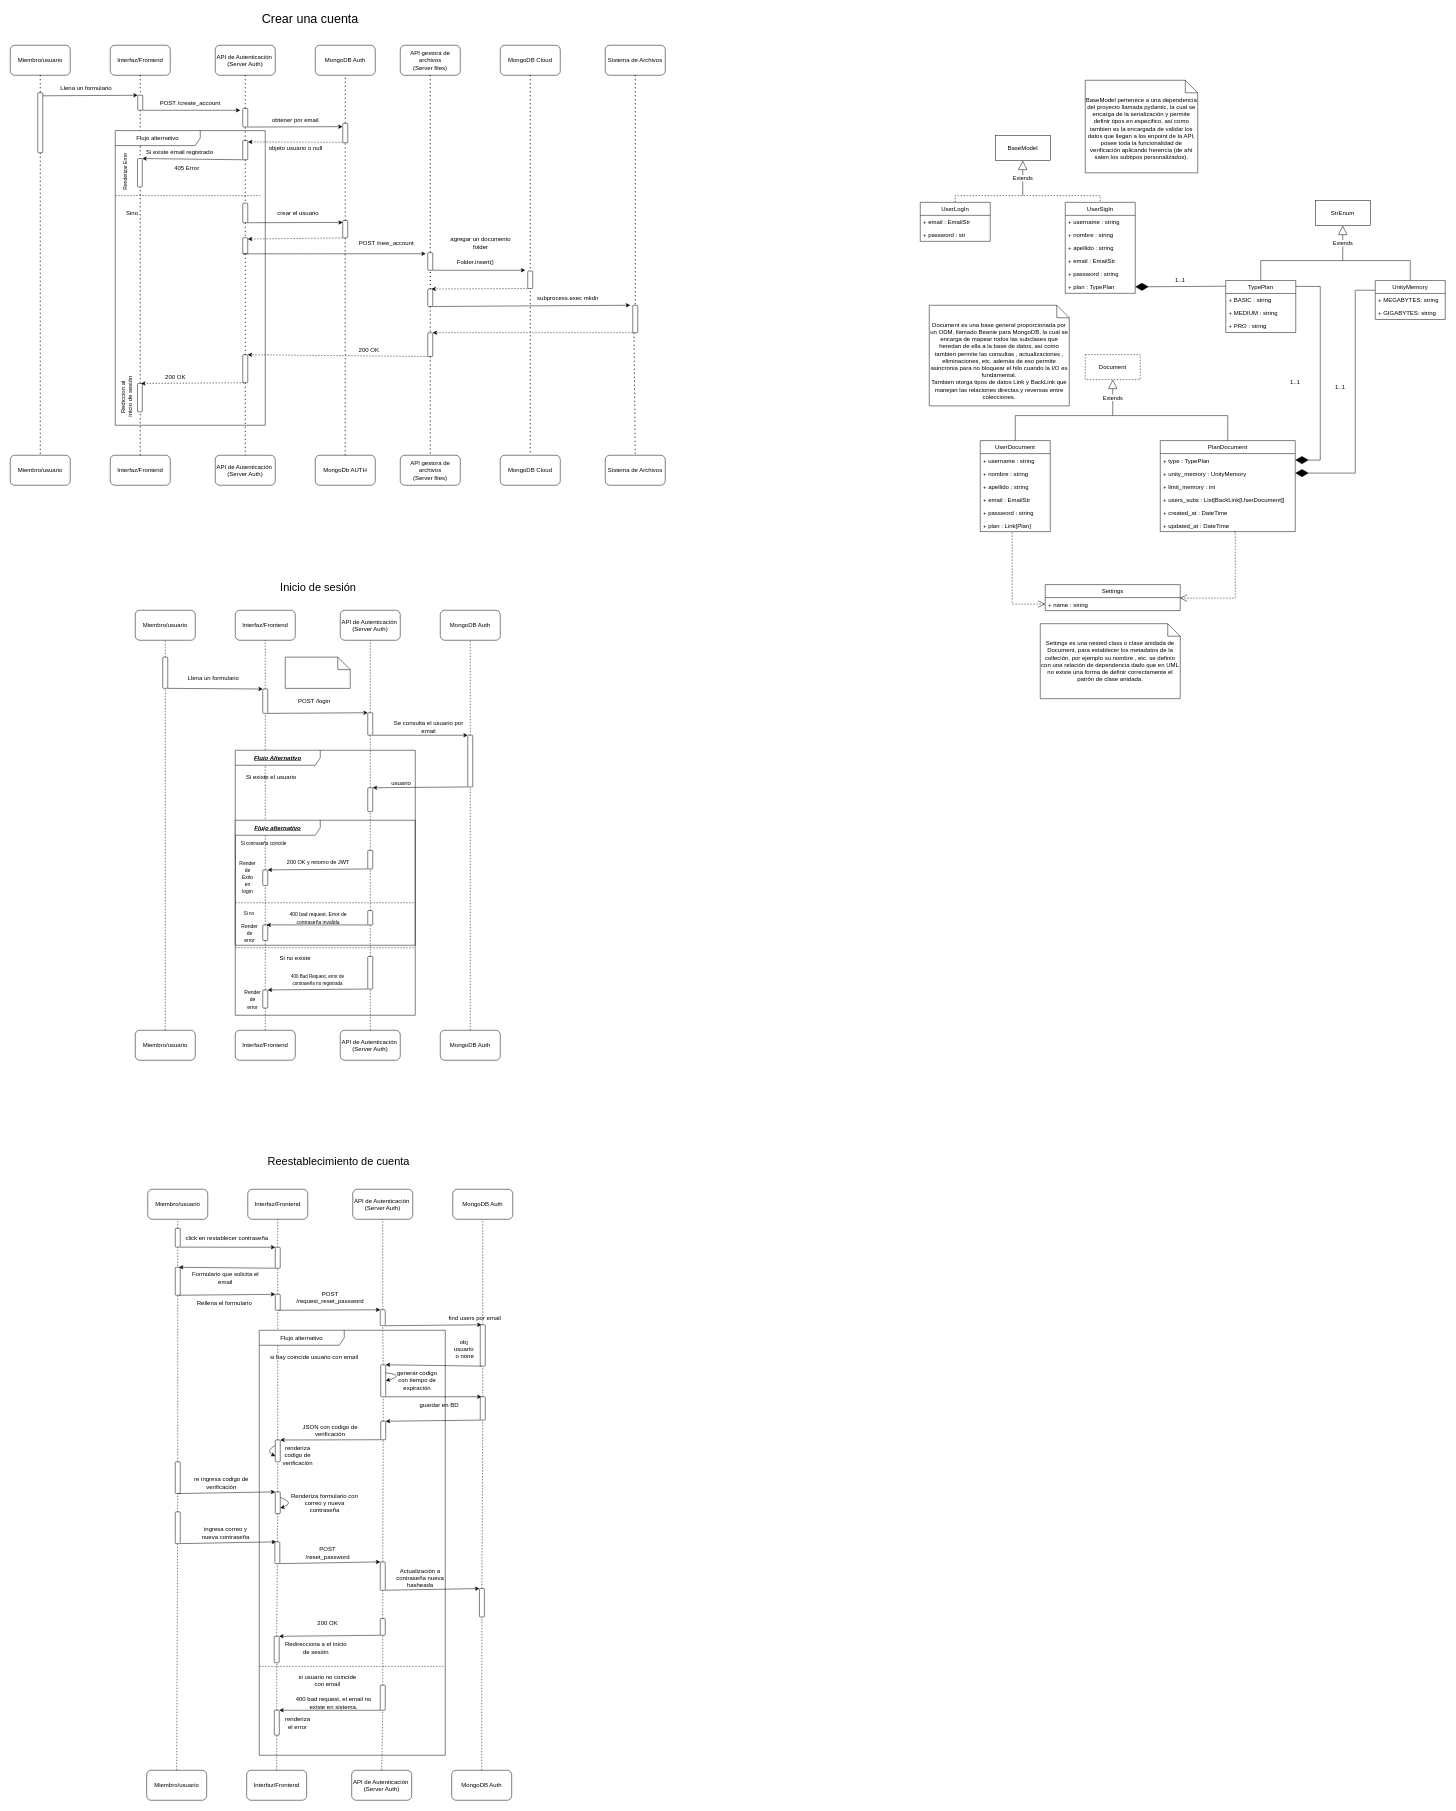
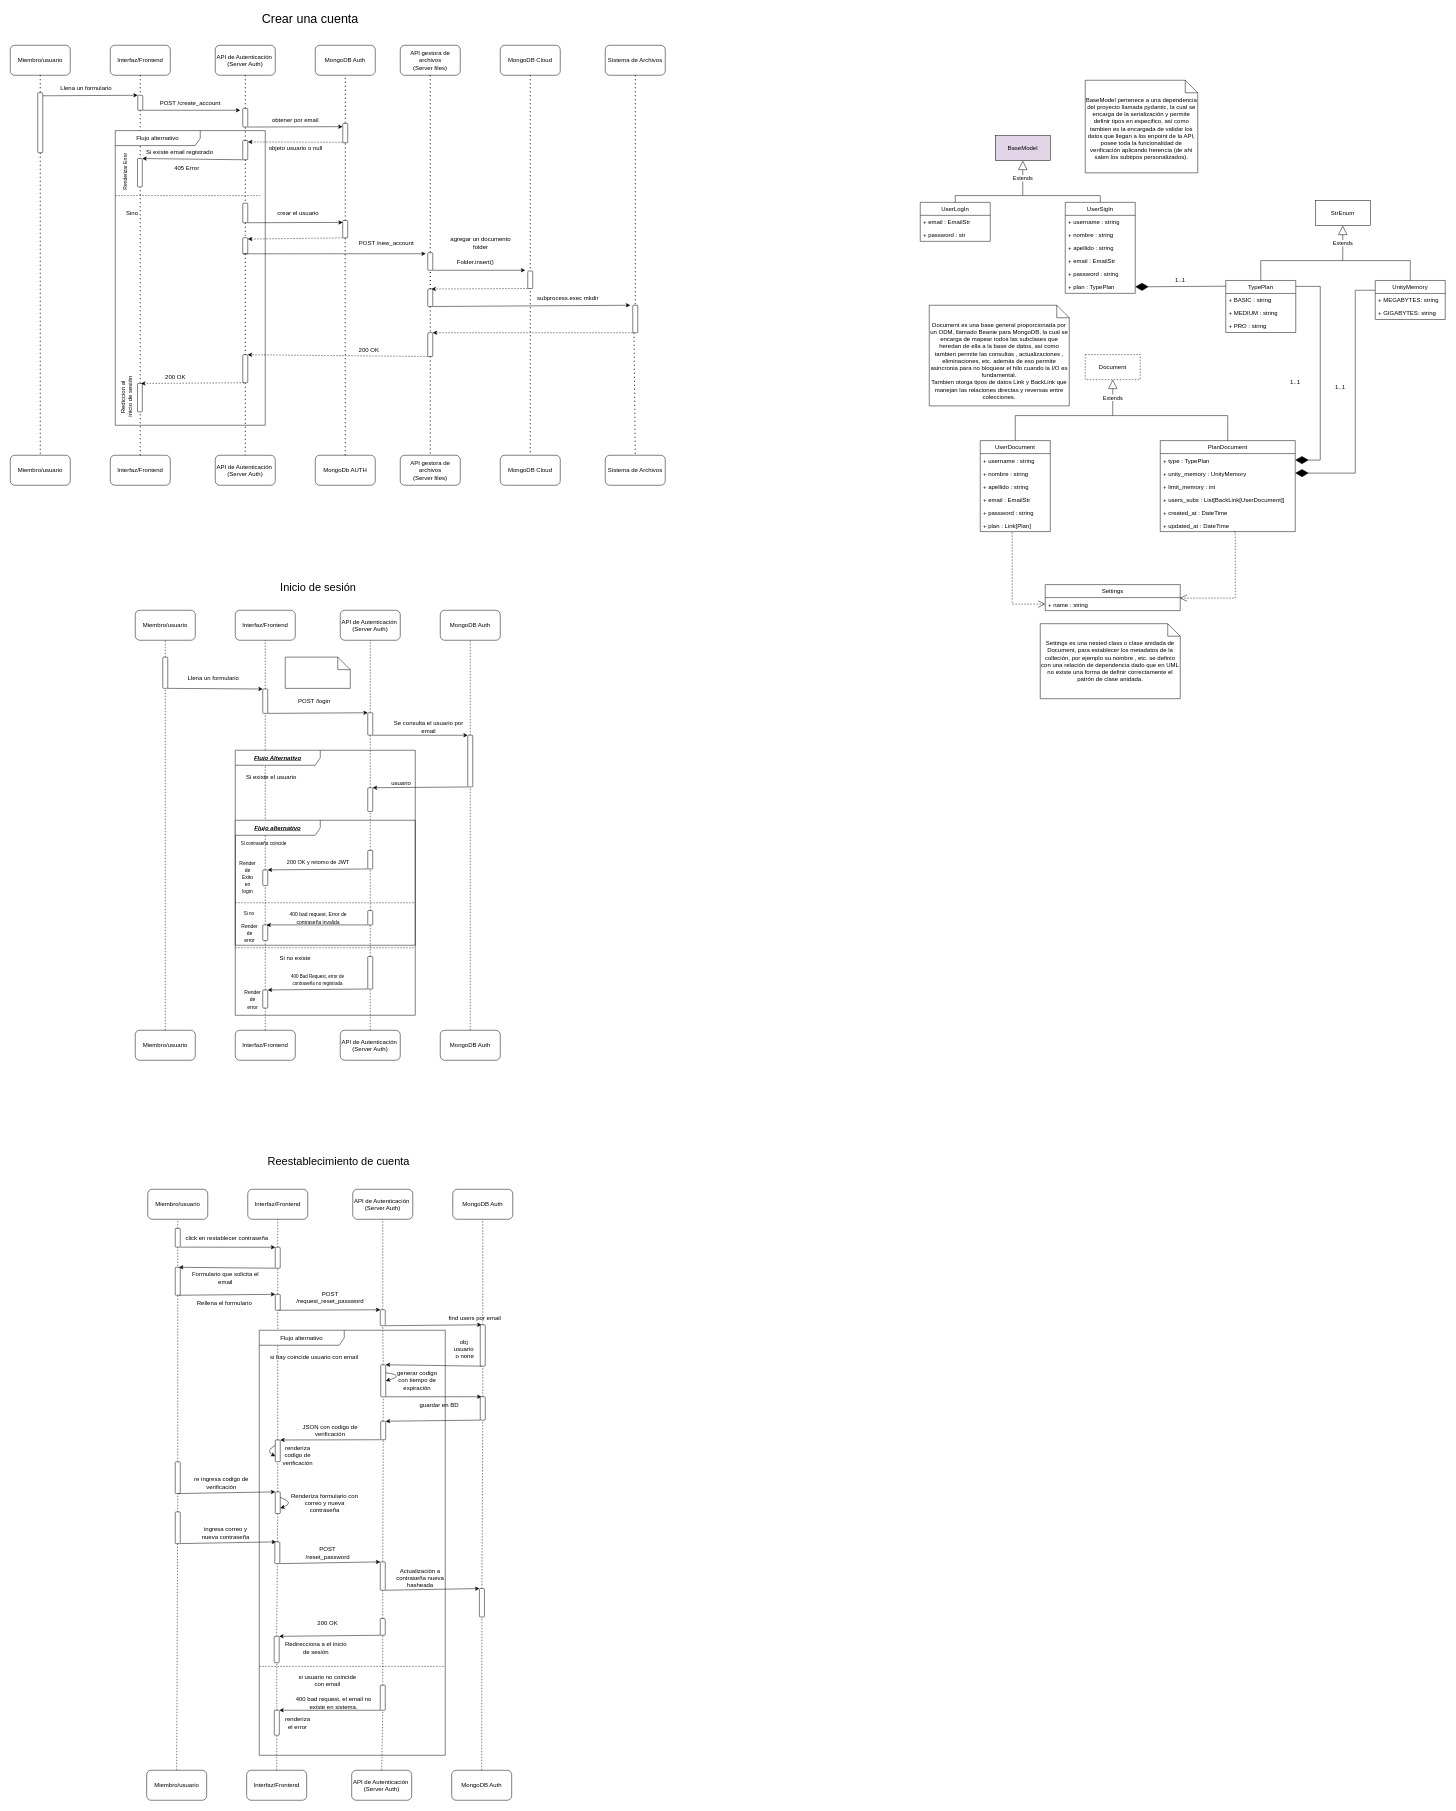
(1023, 148) -> (1023, 148)
(1027, 196) -> (1027, 196)
